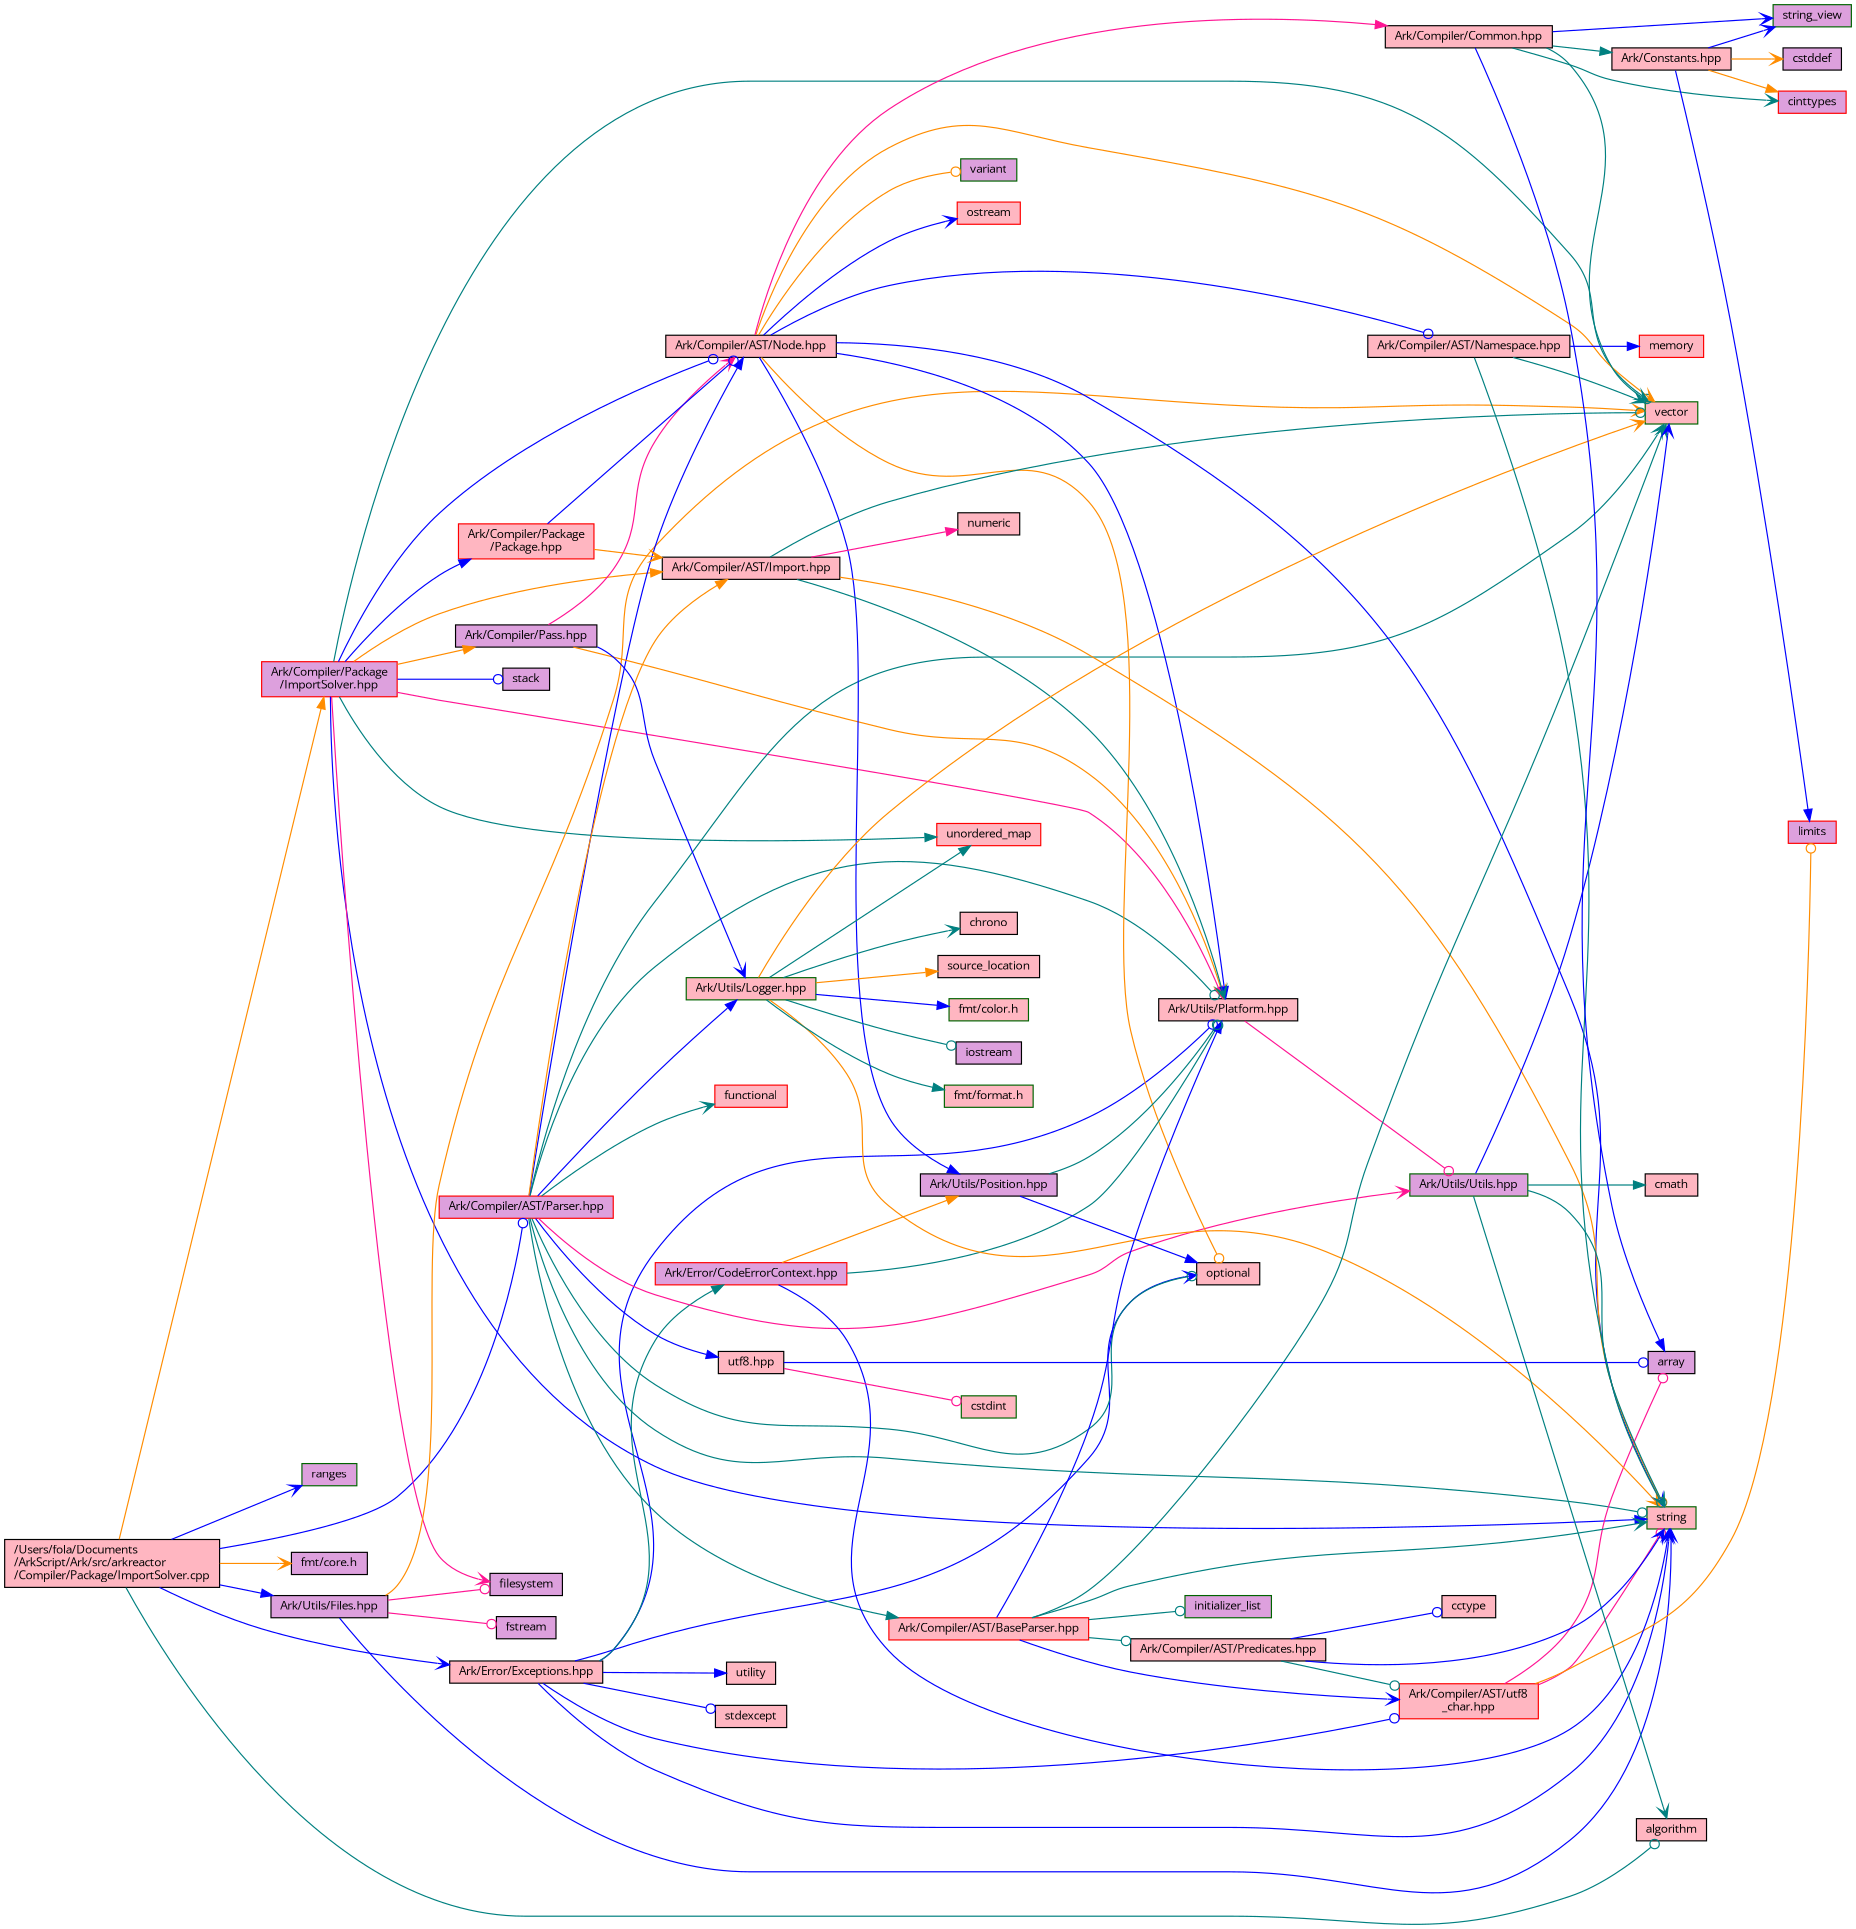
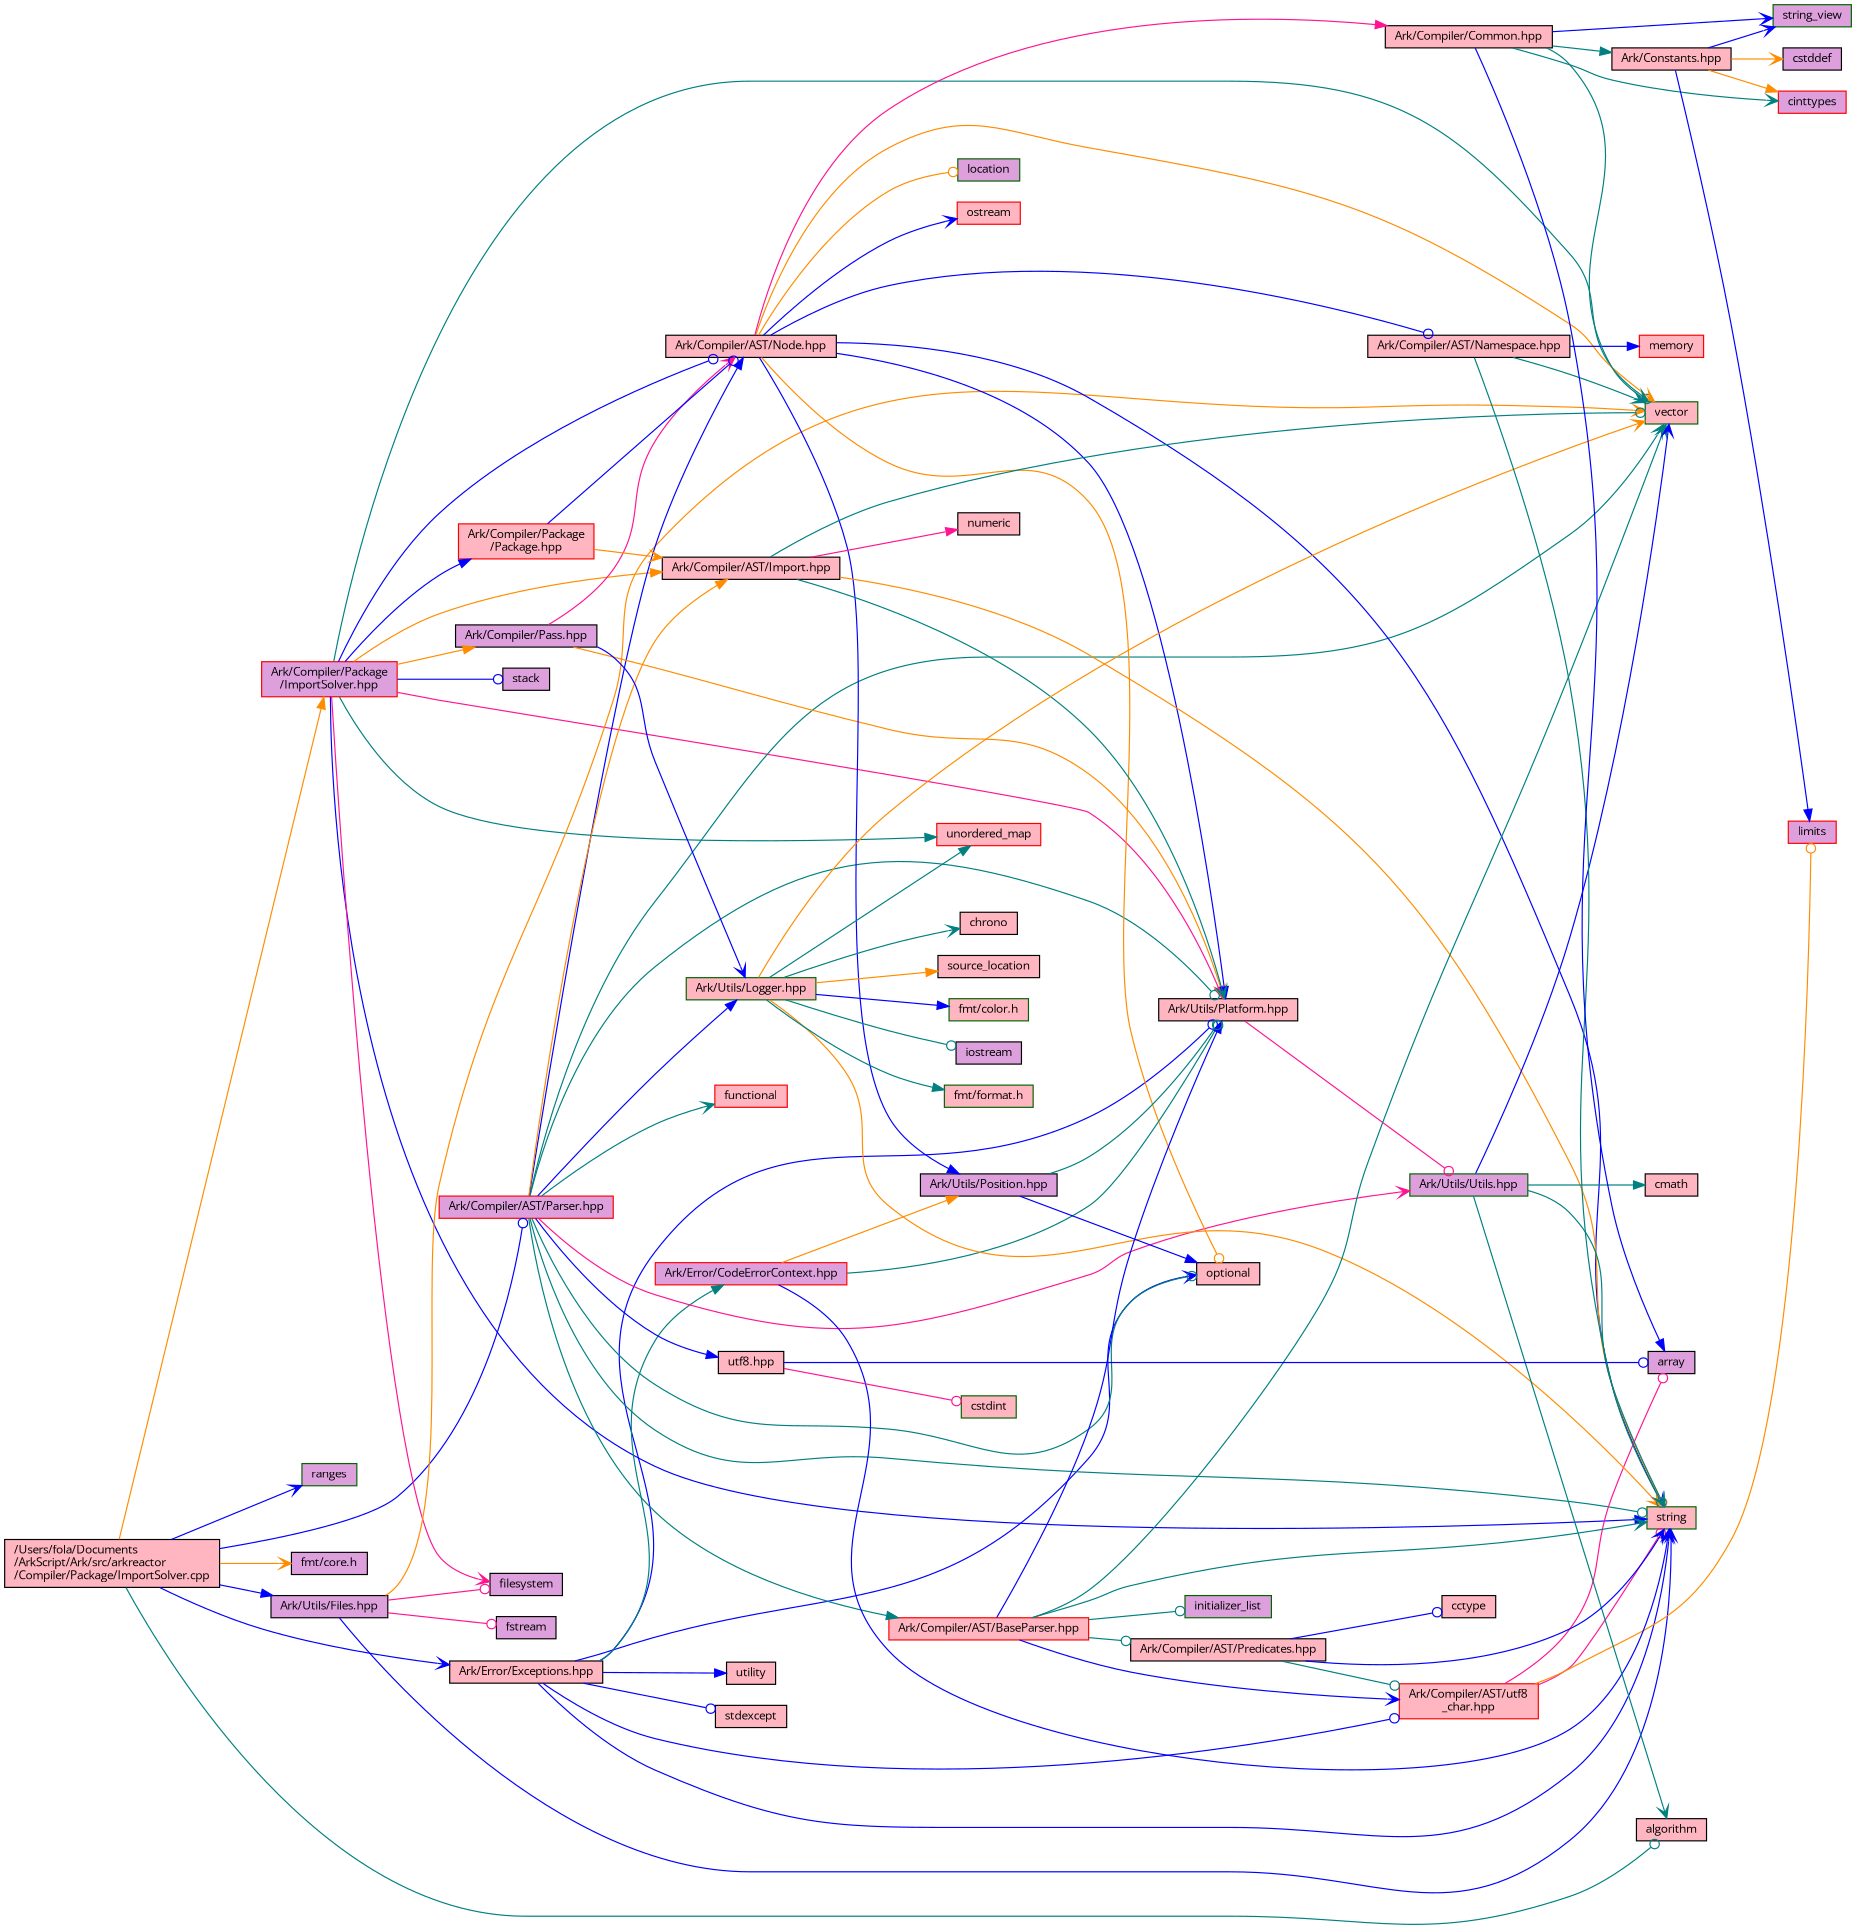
(989, 170) -> (989, 170)
